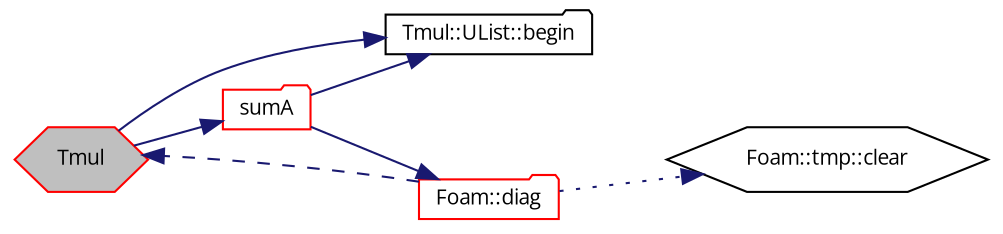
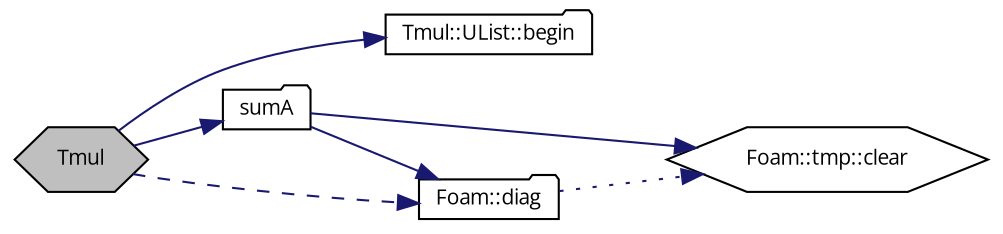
(360, 78) -> (493, 130)
(267, 110) -> (267, 110)
(81, 160) -> (81, 160)
(292, 166) -> (265, 191)
(489, 199) -> (489, 199)
